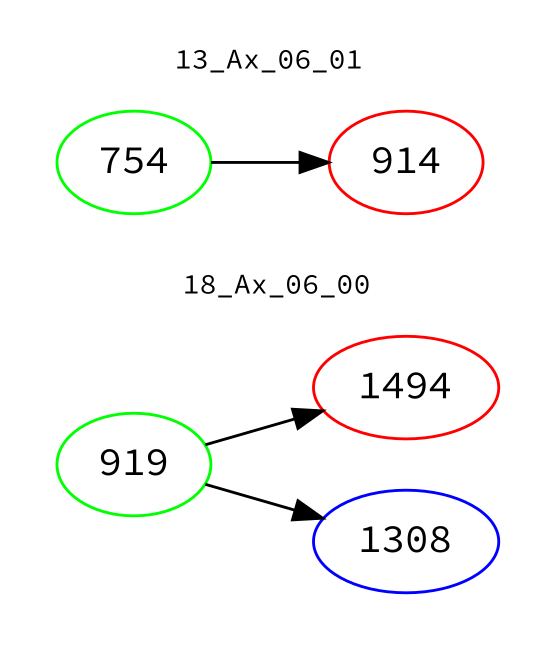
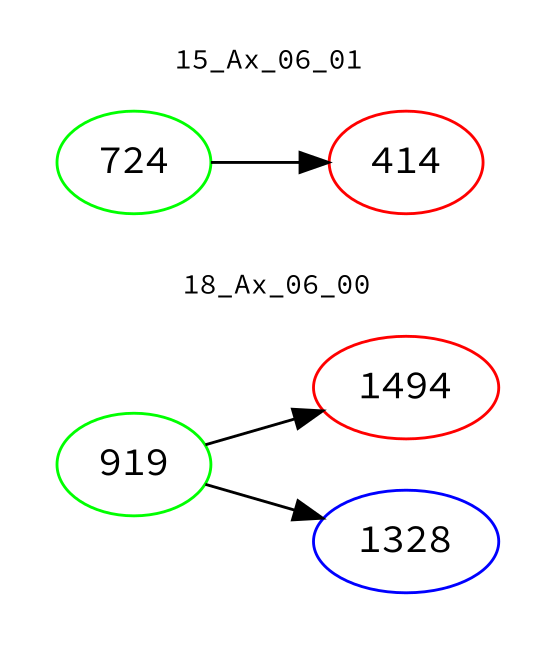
(270, 61) -> (270, 61)
(134, 162) -> (134, 162)
(406, 162) -> (406, 162)
(406, 541) -> (406, 541)
